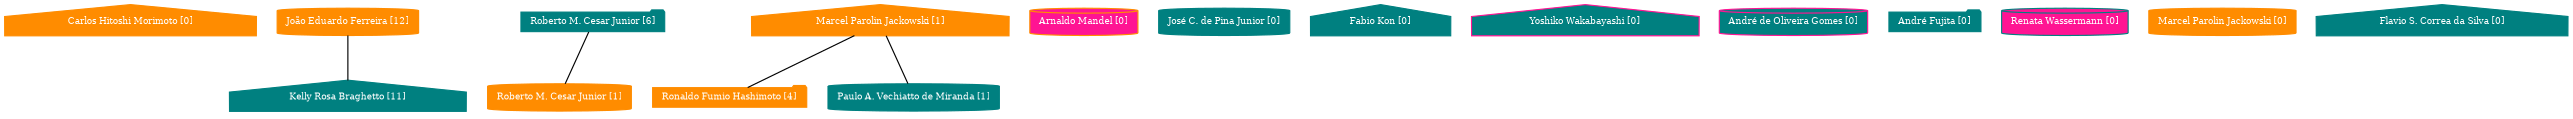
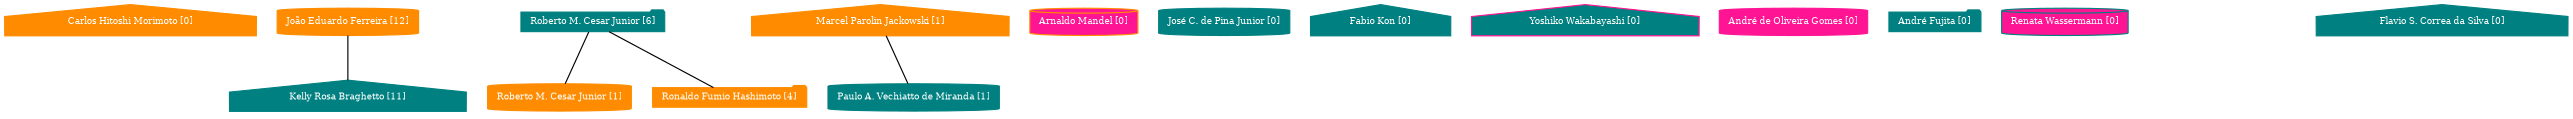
(1793, 22) -> (1793, 22)
(2222, 22) -> none
(801, 62) -> (661, 60)
